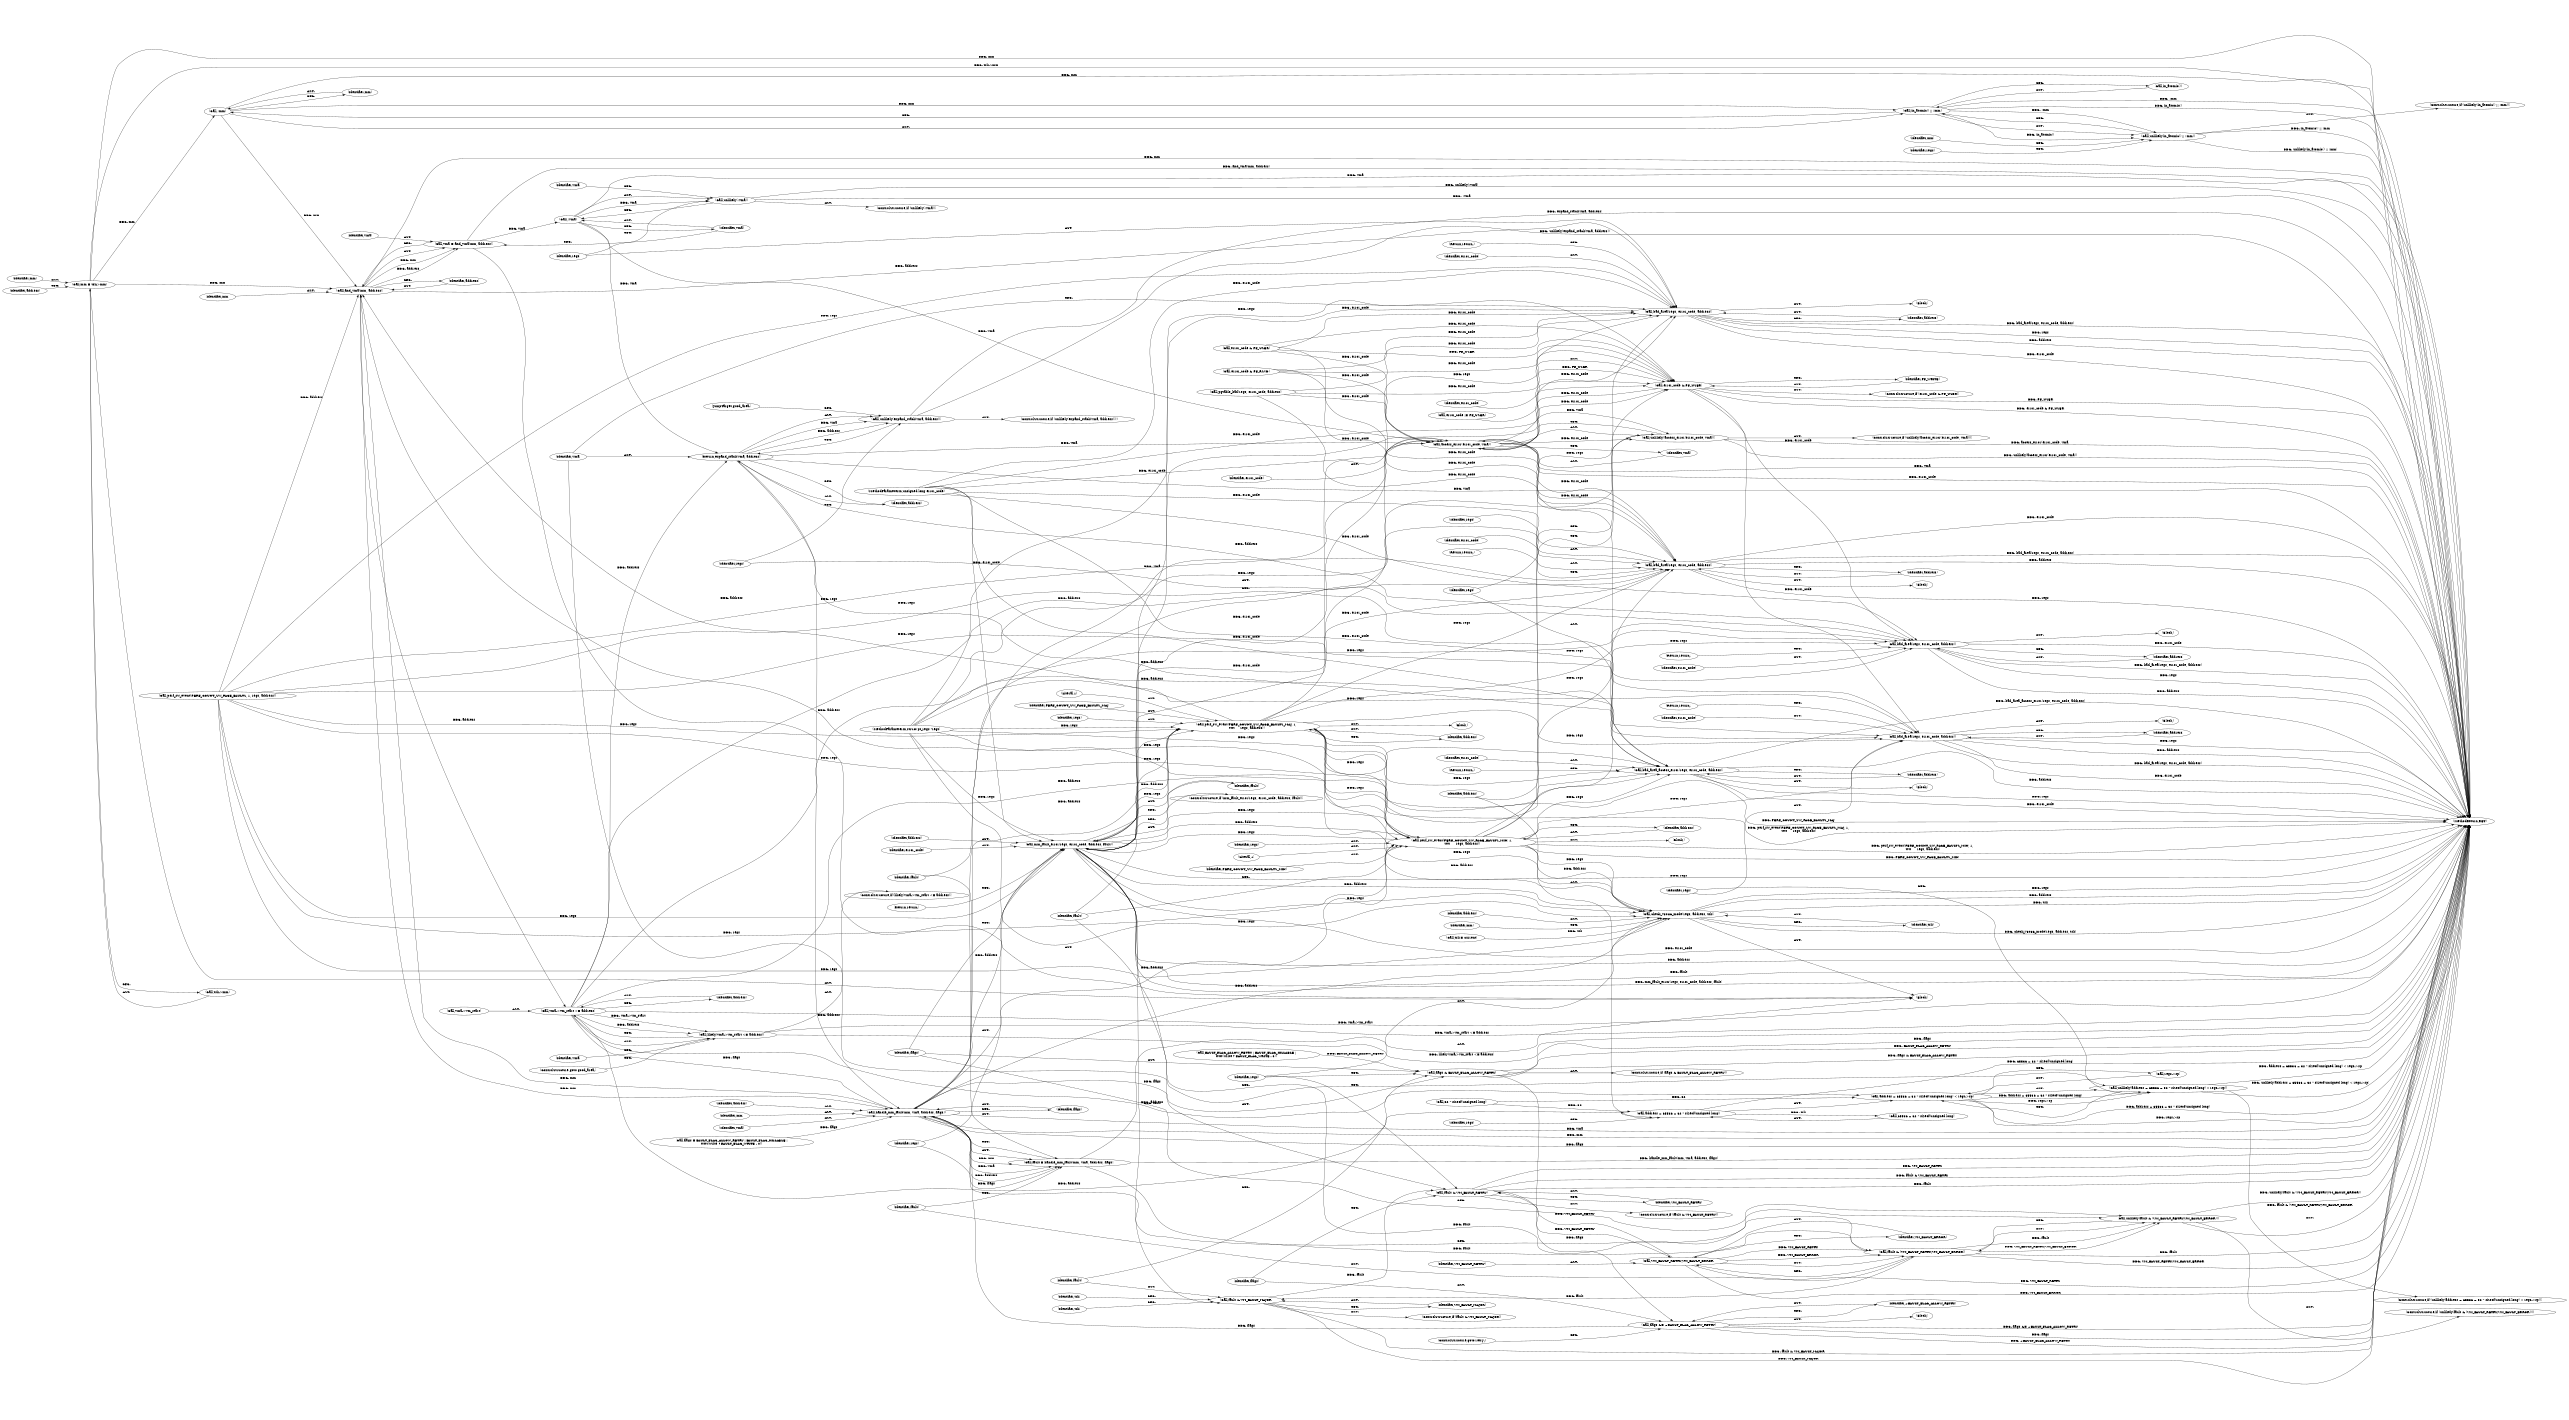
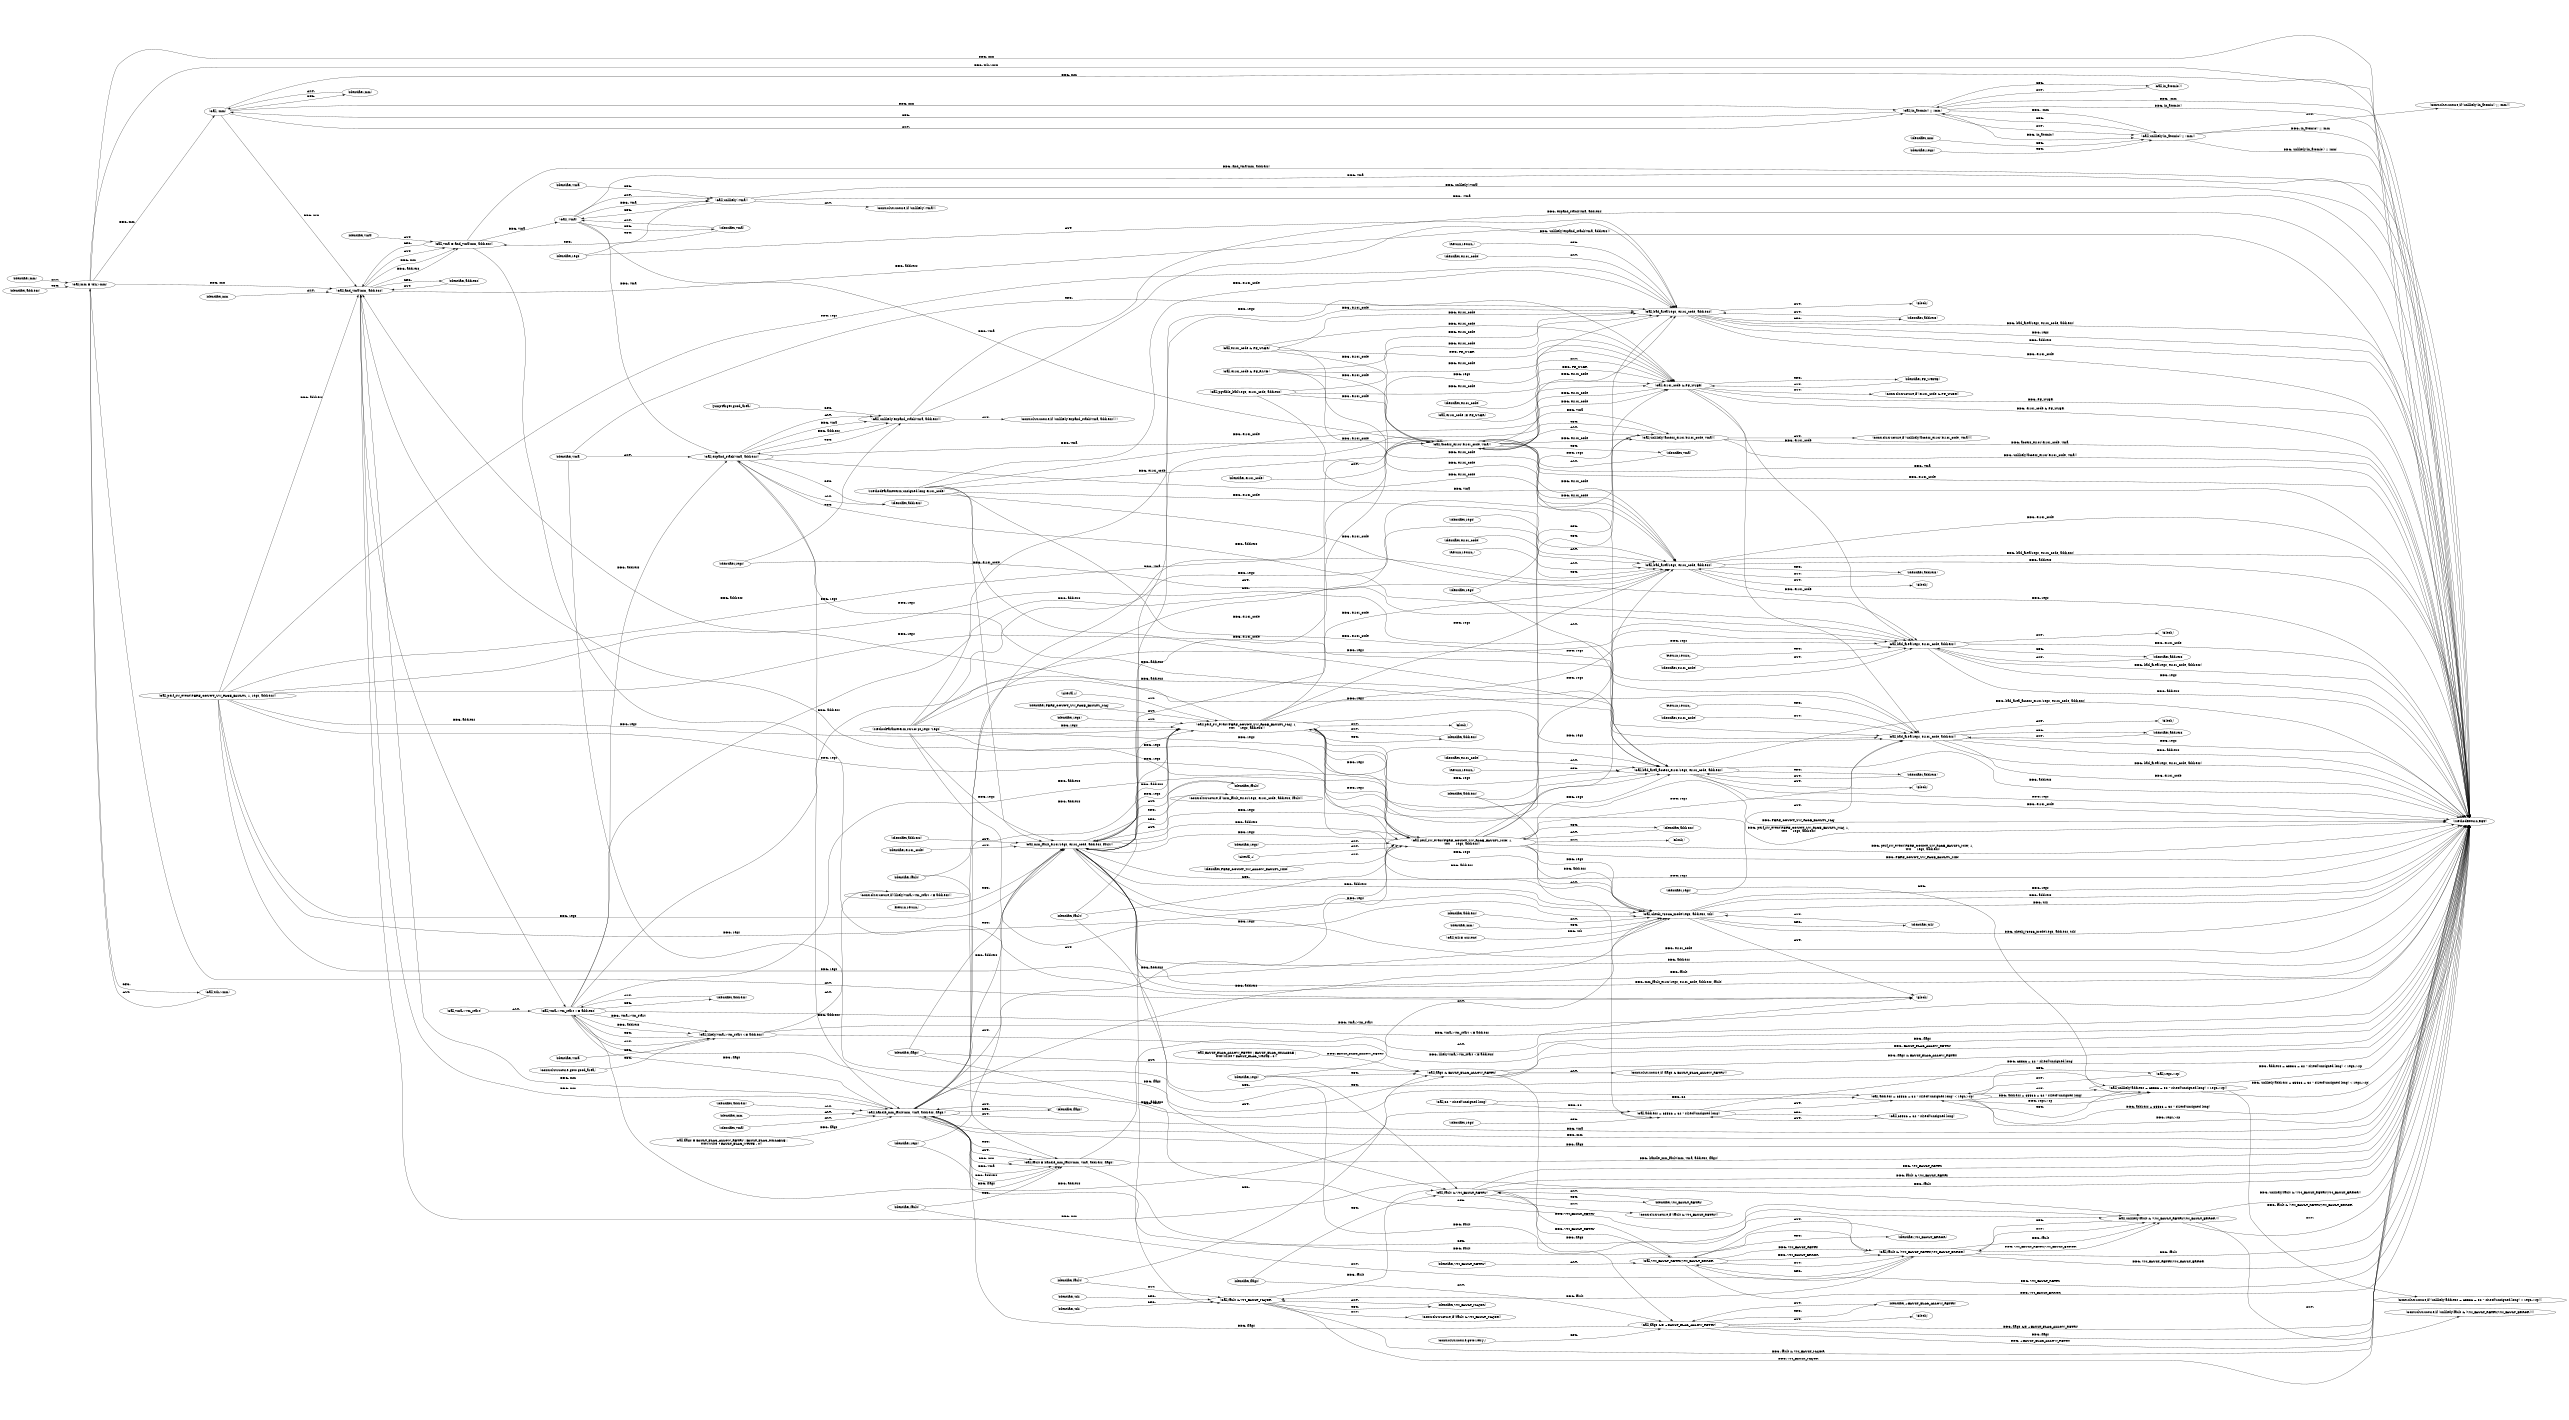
(1658, 160) -> (822, 1219)
(732, 457) -> (732, 457)
(1275, 672) -> none
(1246, 869) -> (1246, 869)
(1798, 1113) -> (1798, 1113)
